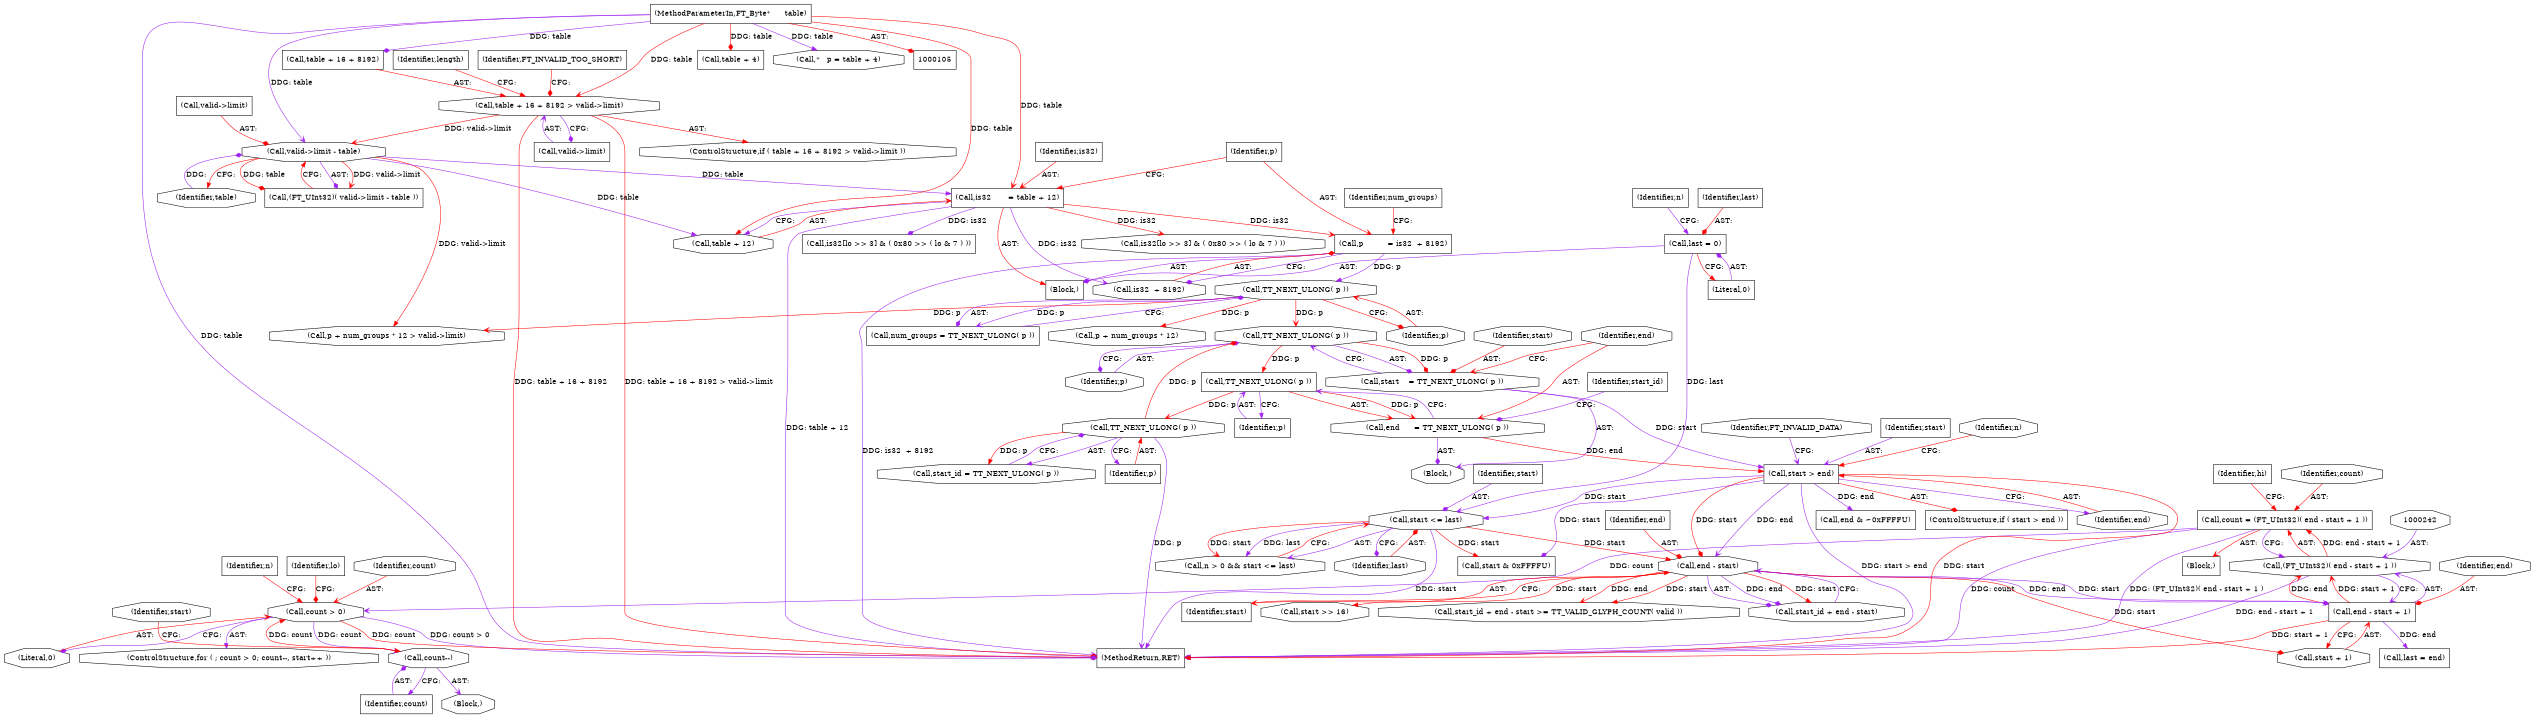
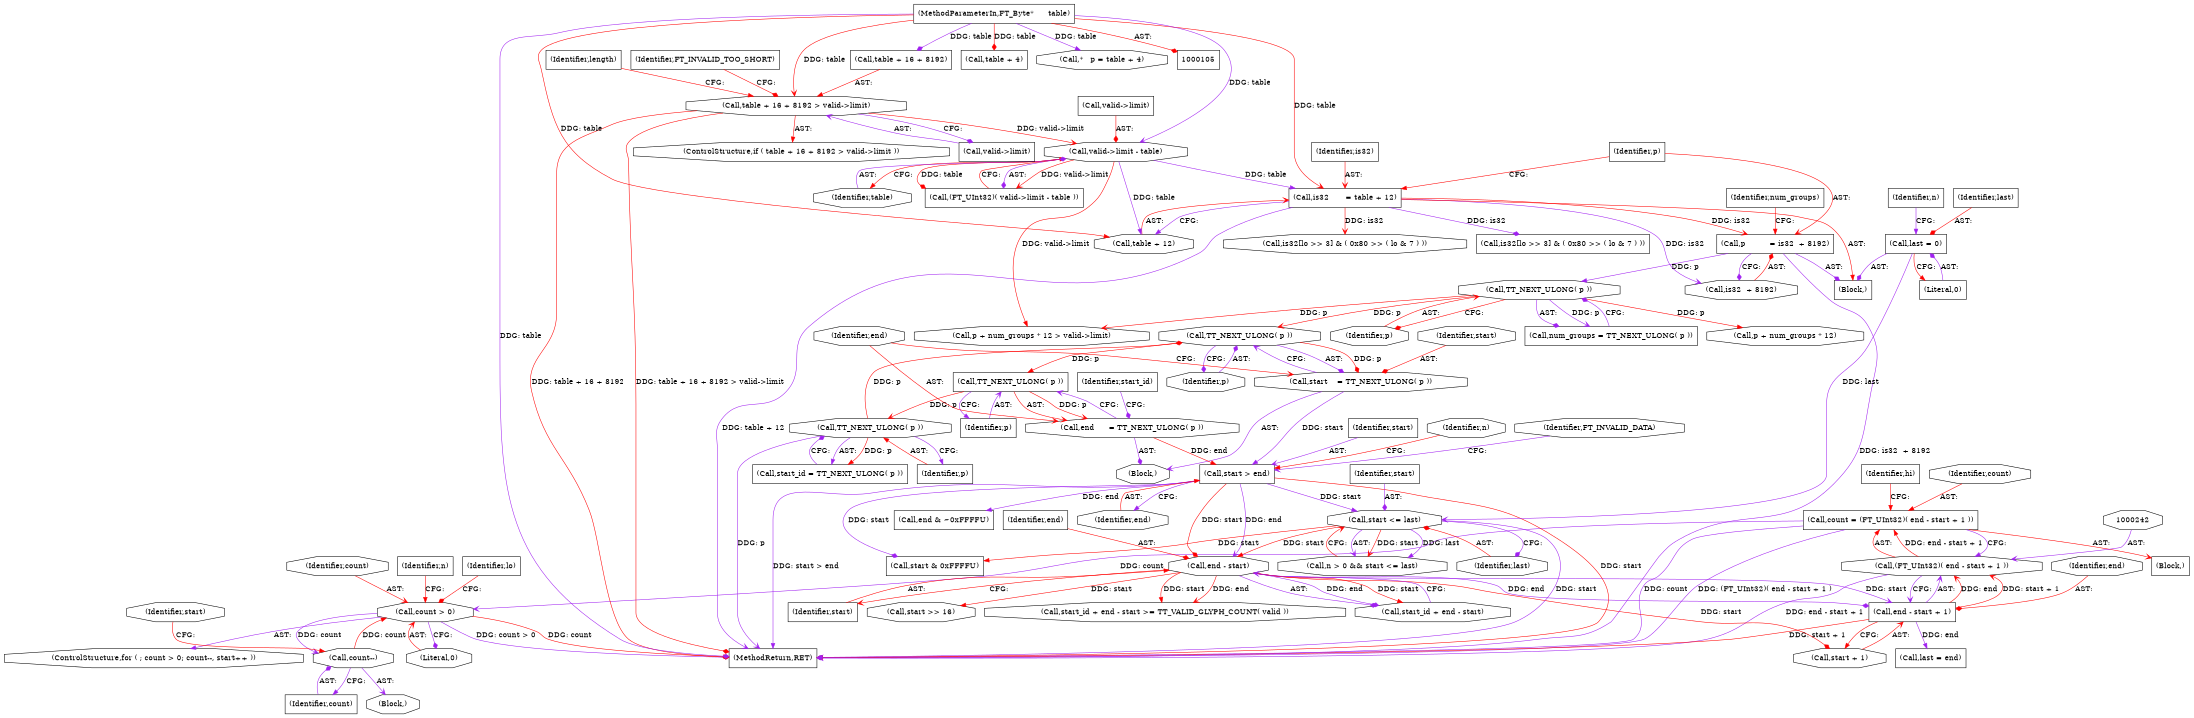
(198, 175) -> (869, 175)
(986, 474) -> (830, 474)
(1996, 520) -> none
